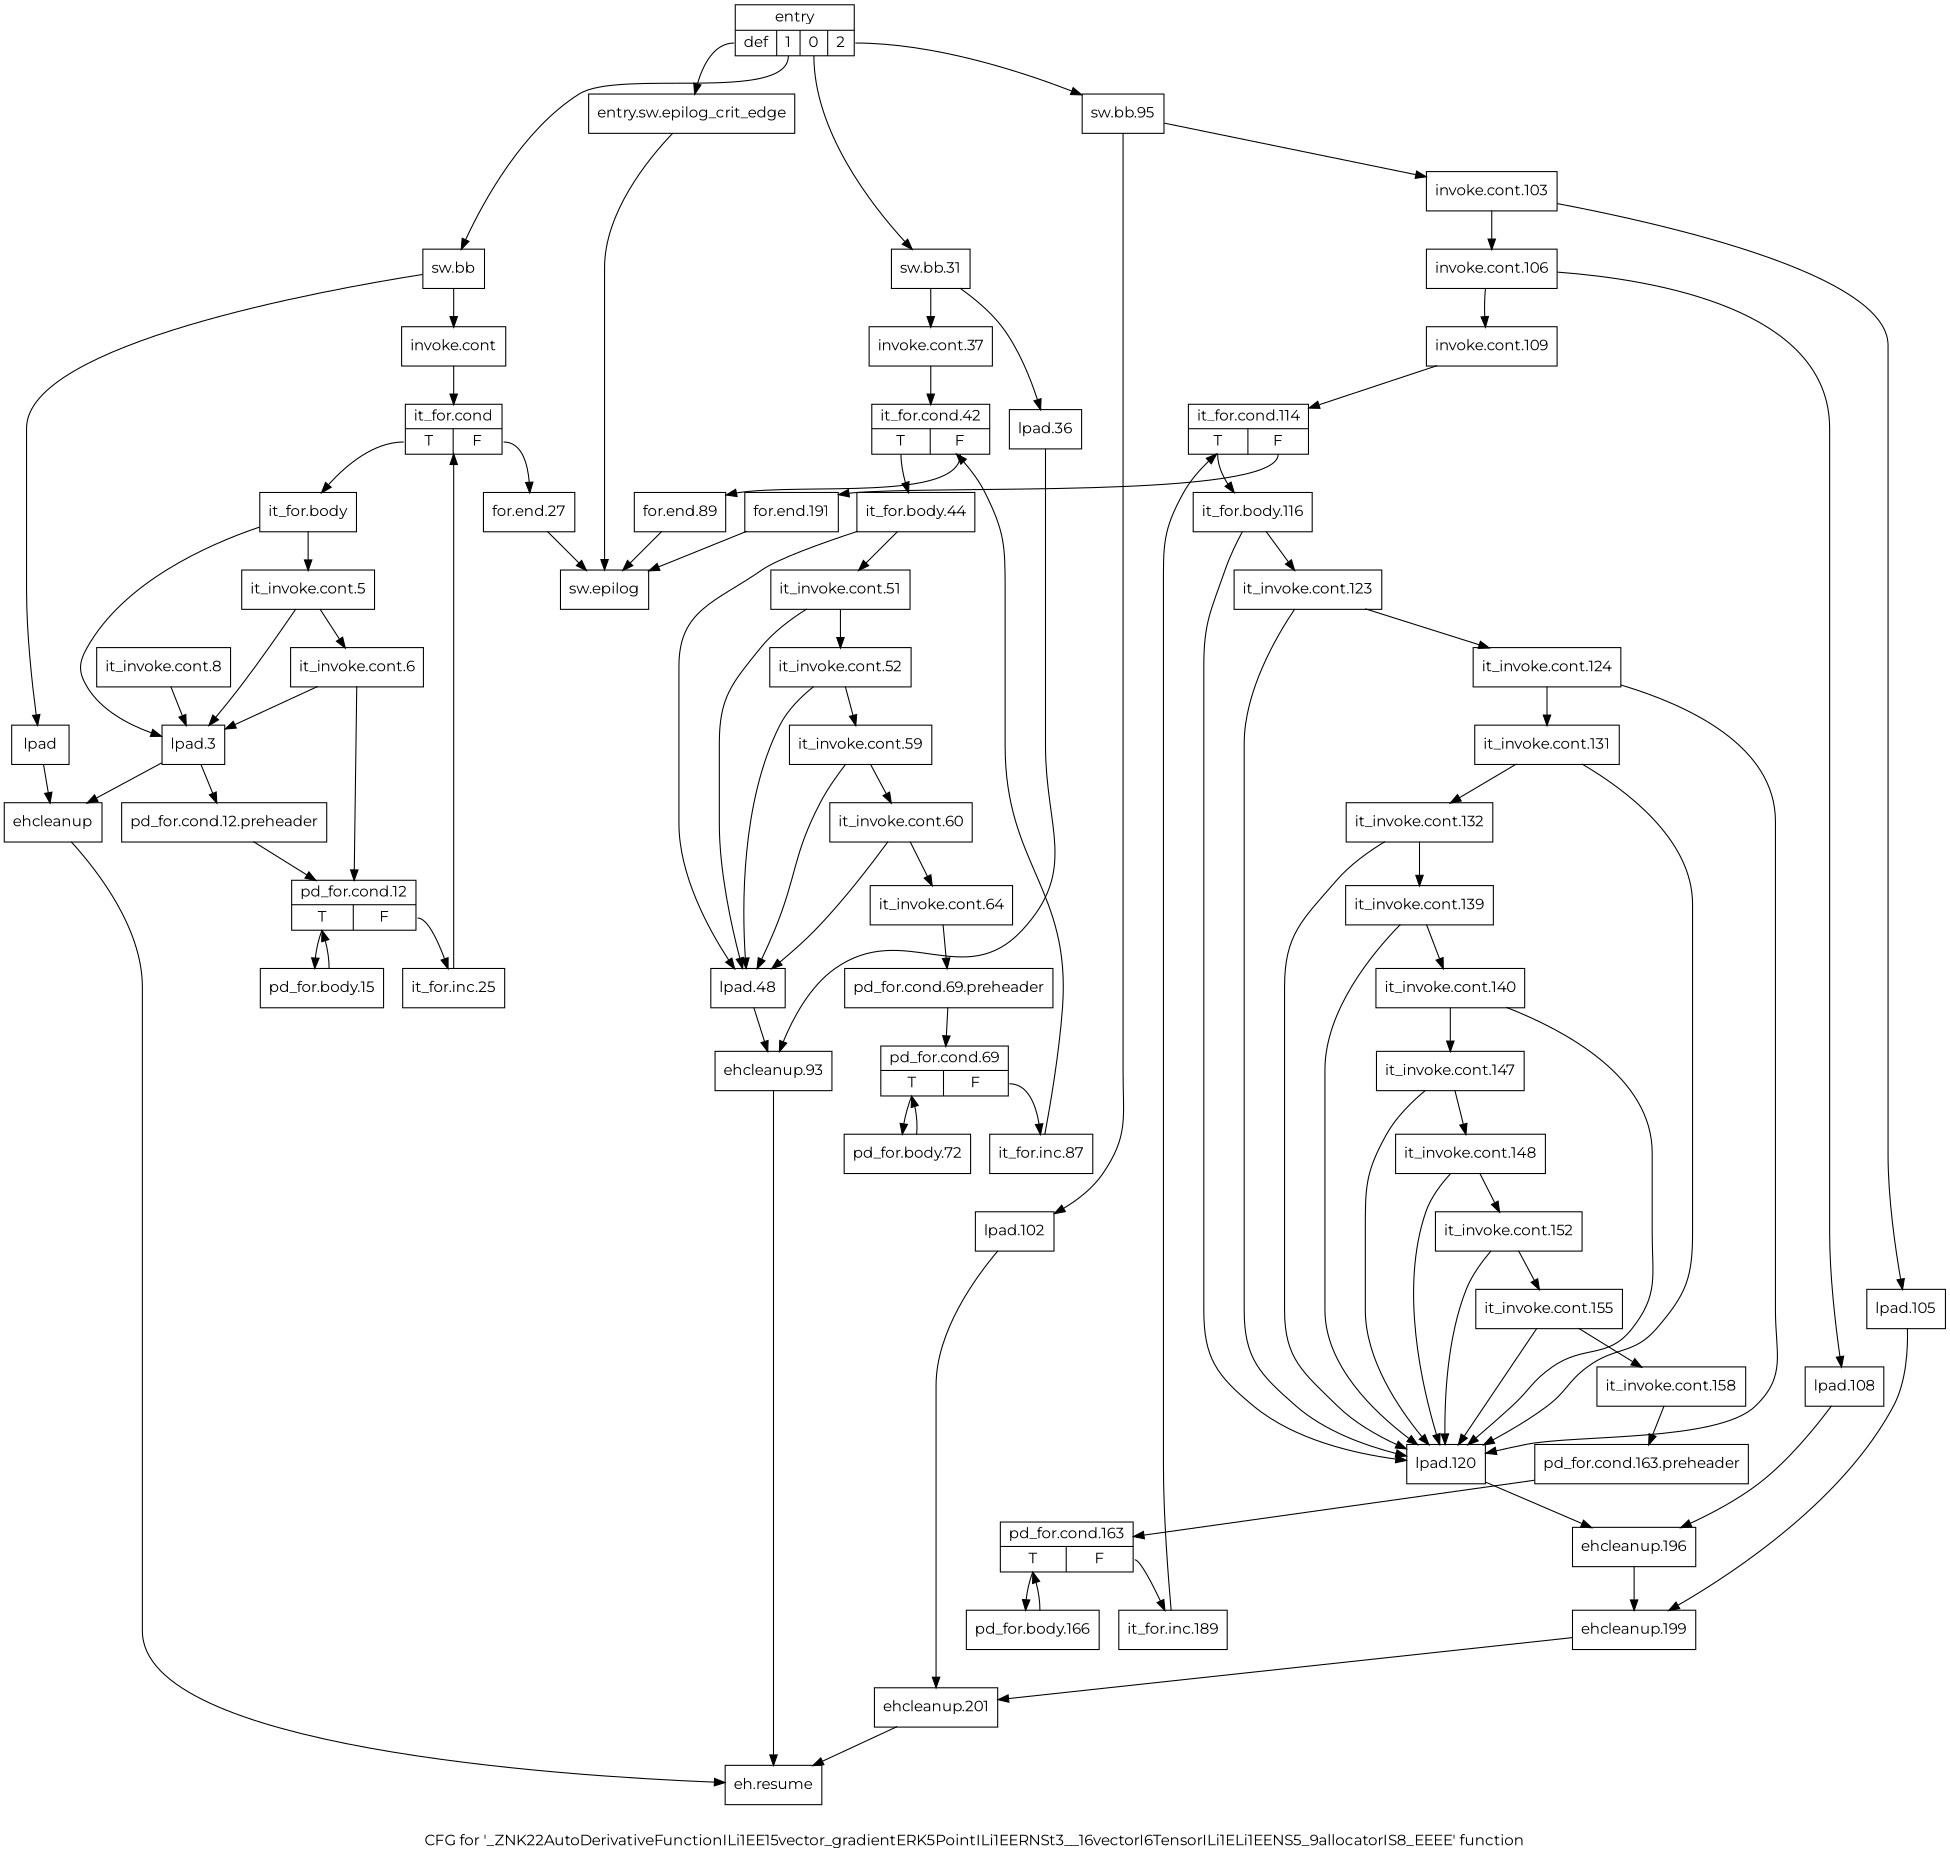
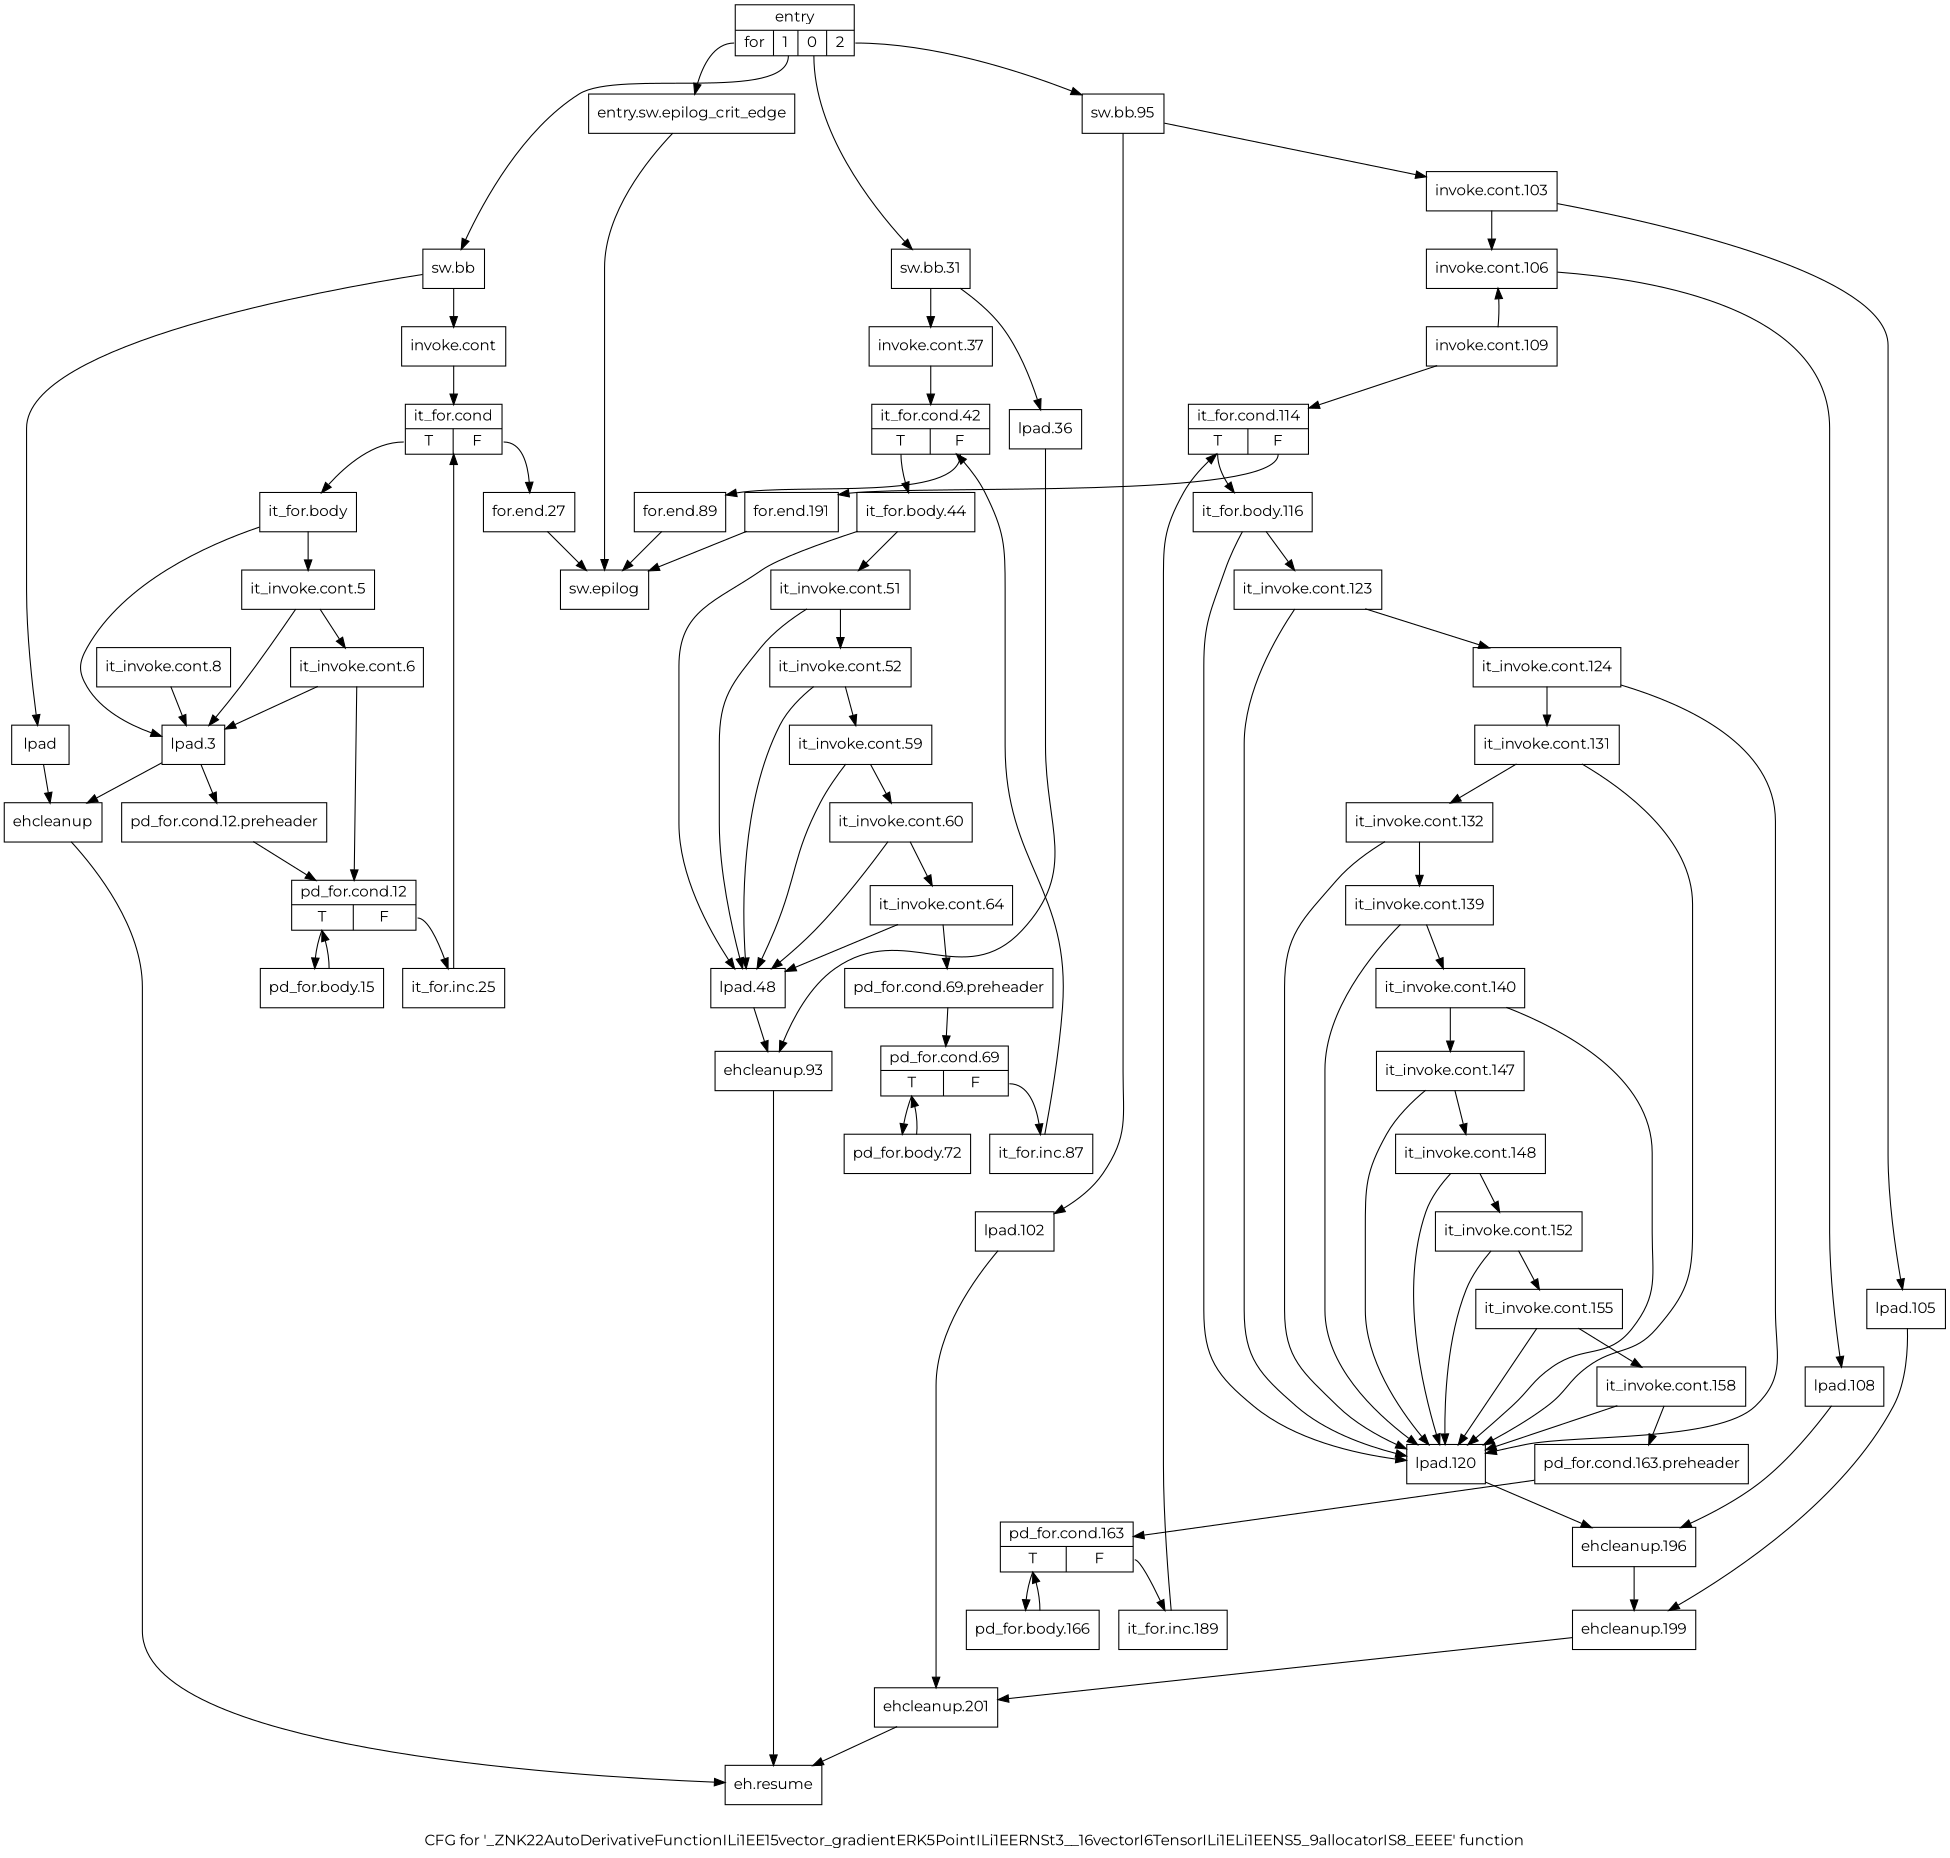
(756, 42) -> (754, 42)
(1485, 302) -> (1499, 313)
none -> (847, 946)
none -> (1557, 1426)
